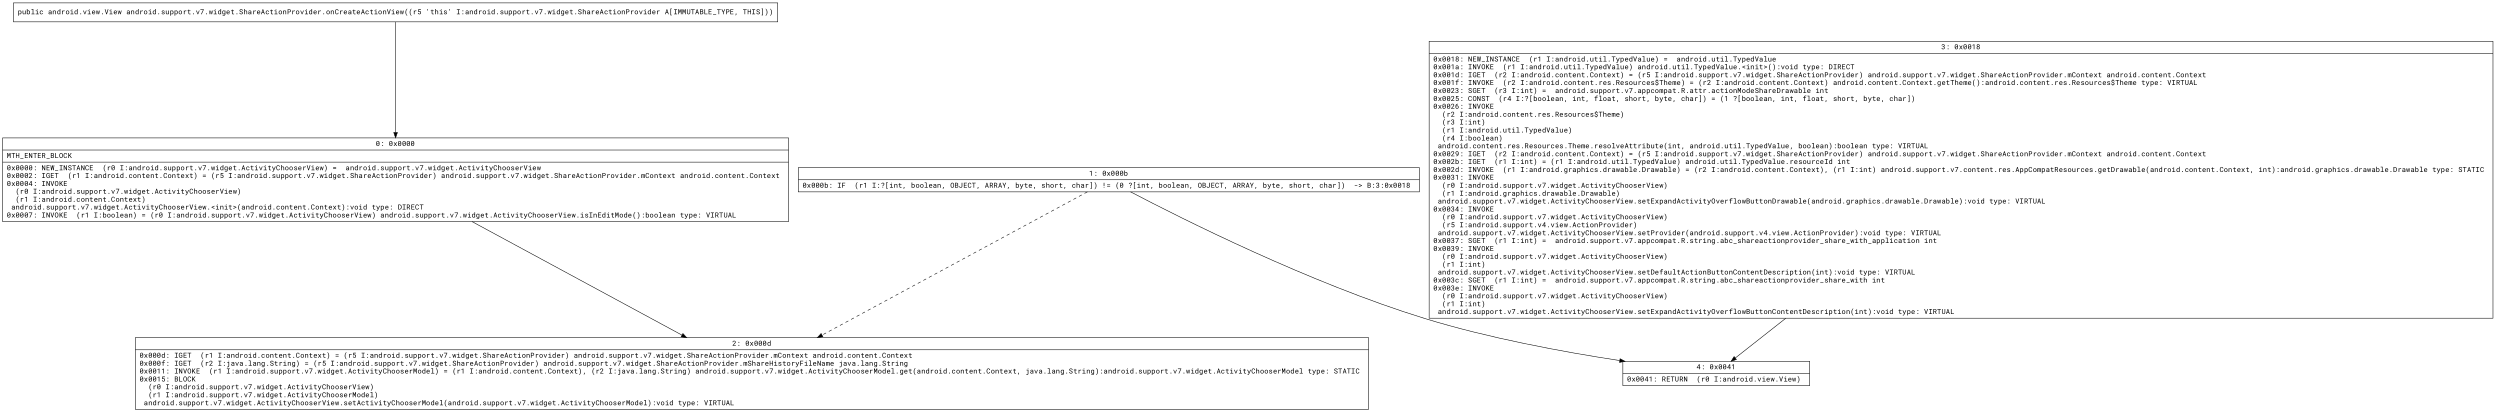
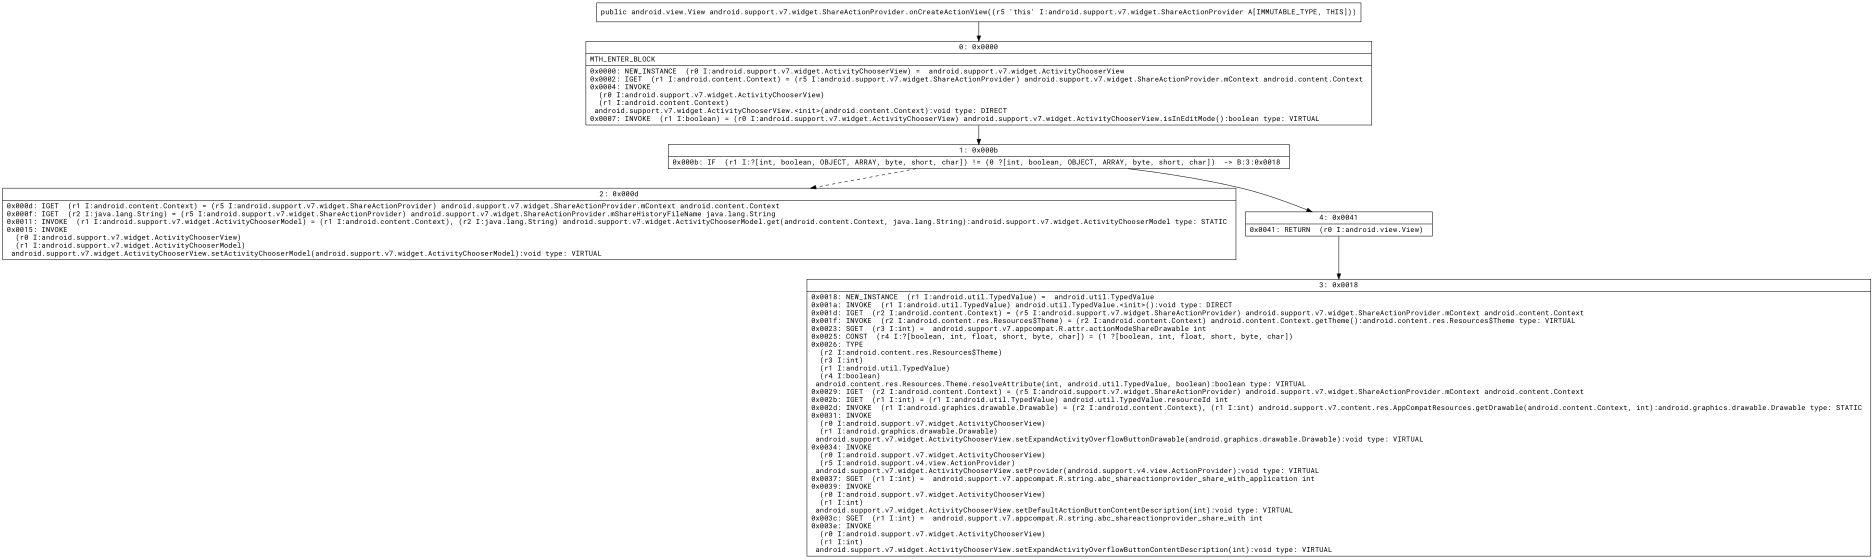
(1468, 107) -> (842, 345)
(577, 278) -> (979, 132)
(1761, 338) -> (1339, 255)
(172, 379) -> (42, 230)
